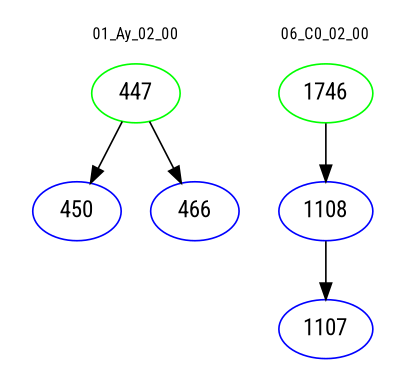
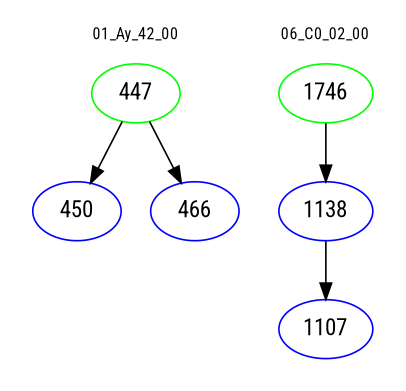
(136, 35) -> (136, 35)
(326, 211) -> (326, 211)
